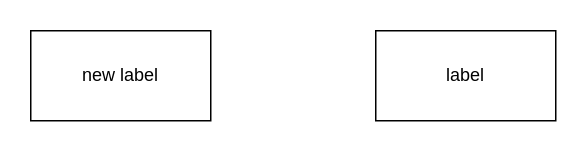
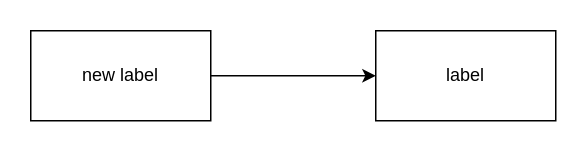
none -> (288, 76)
